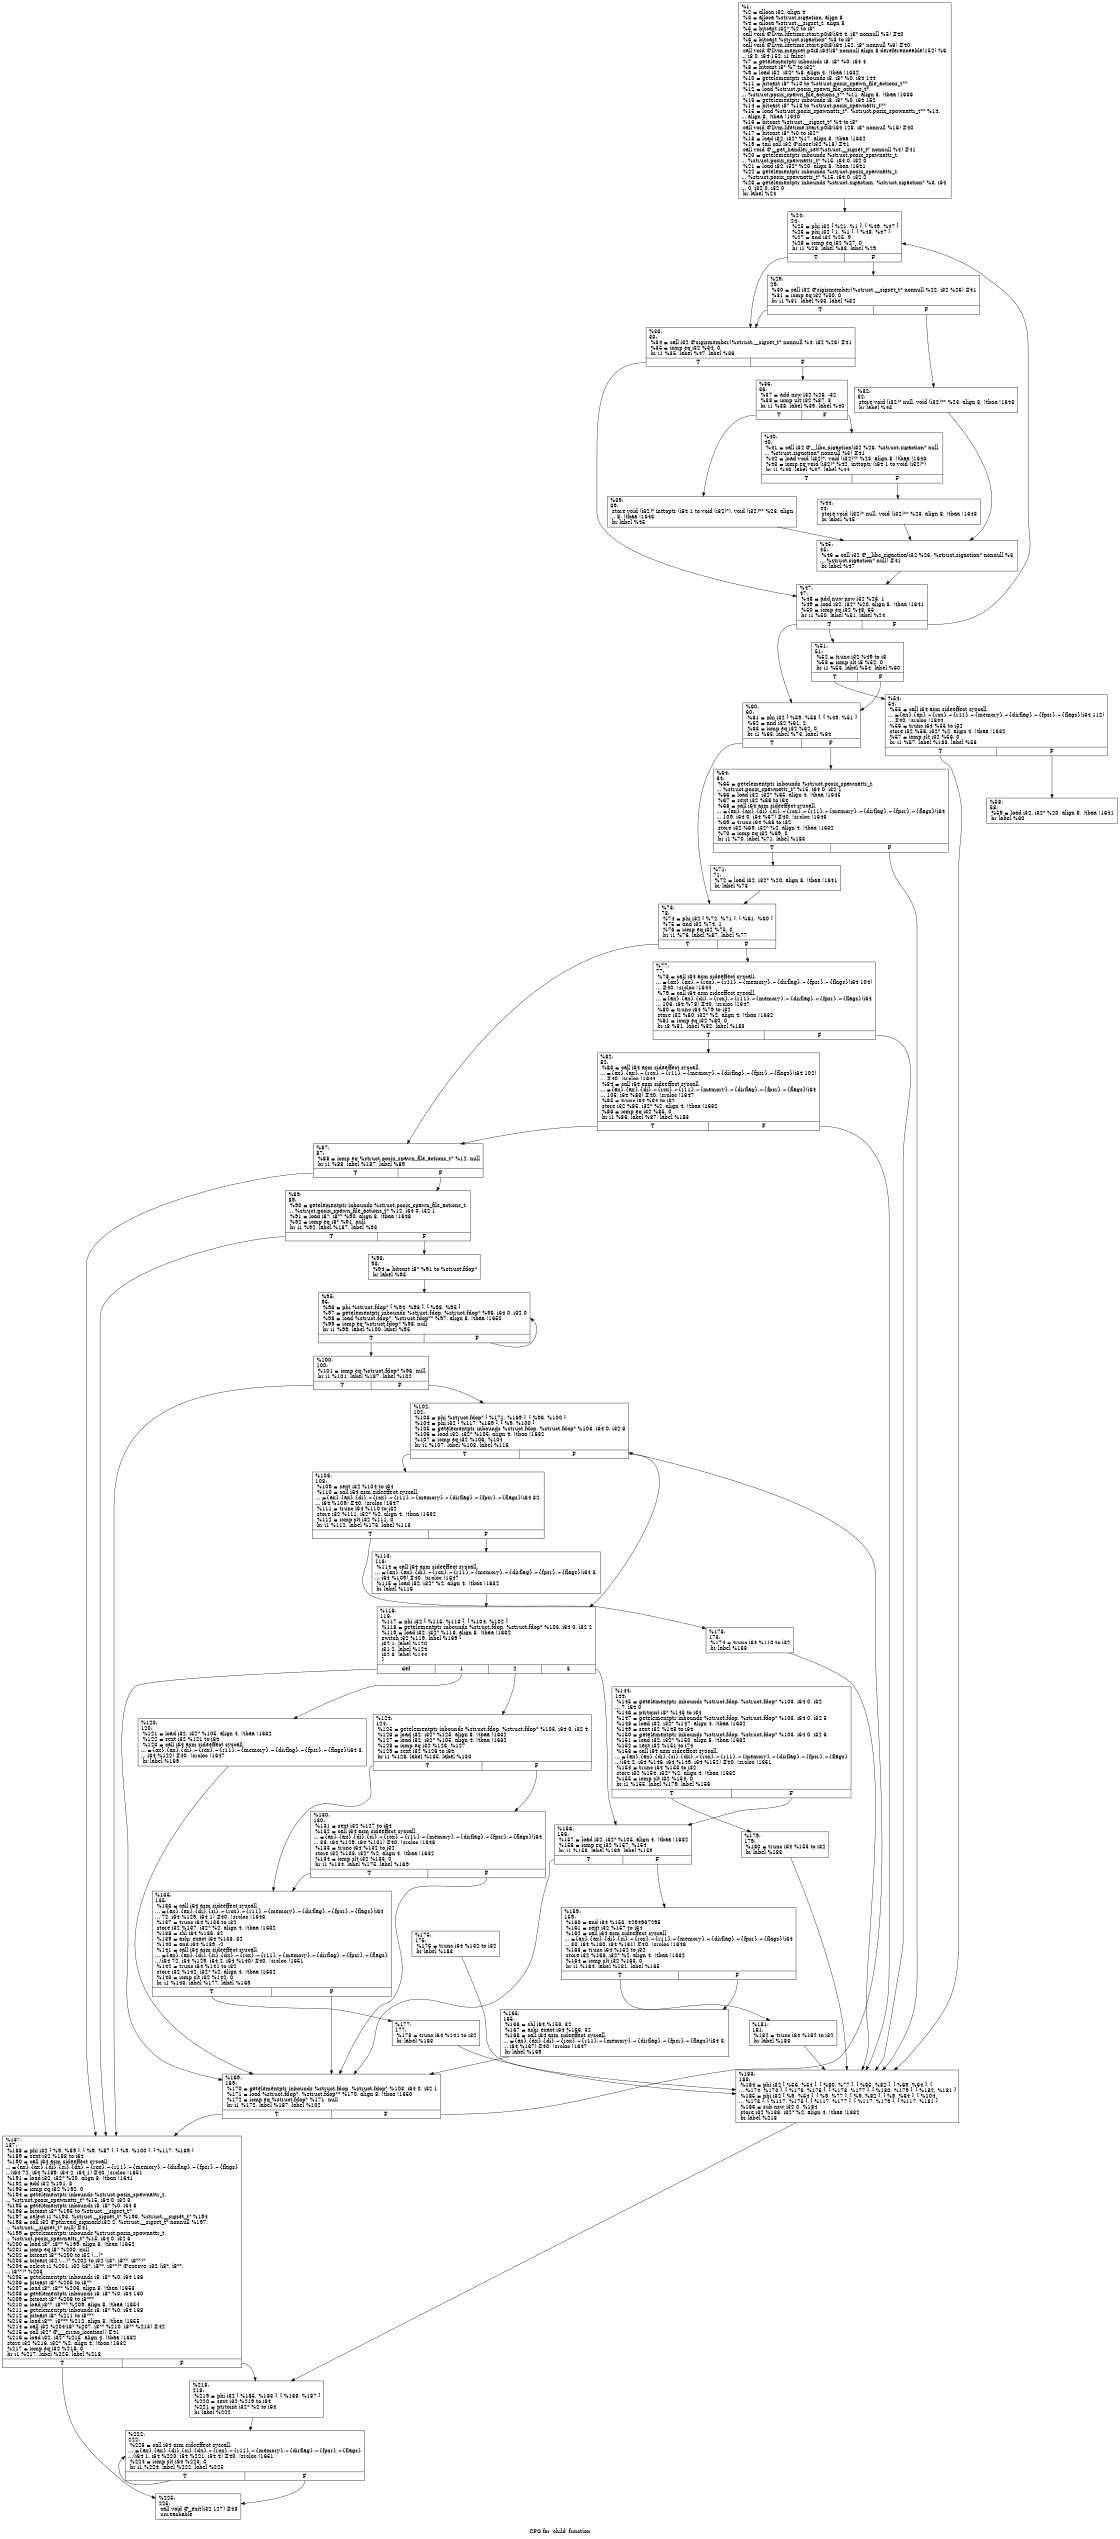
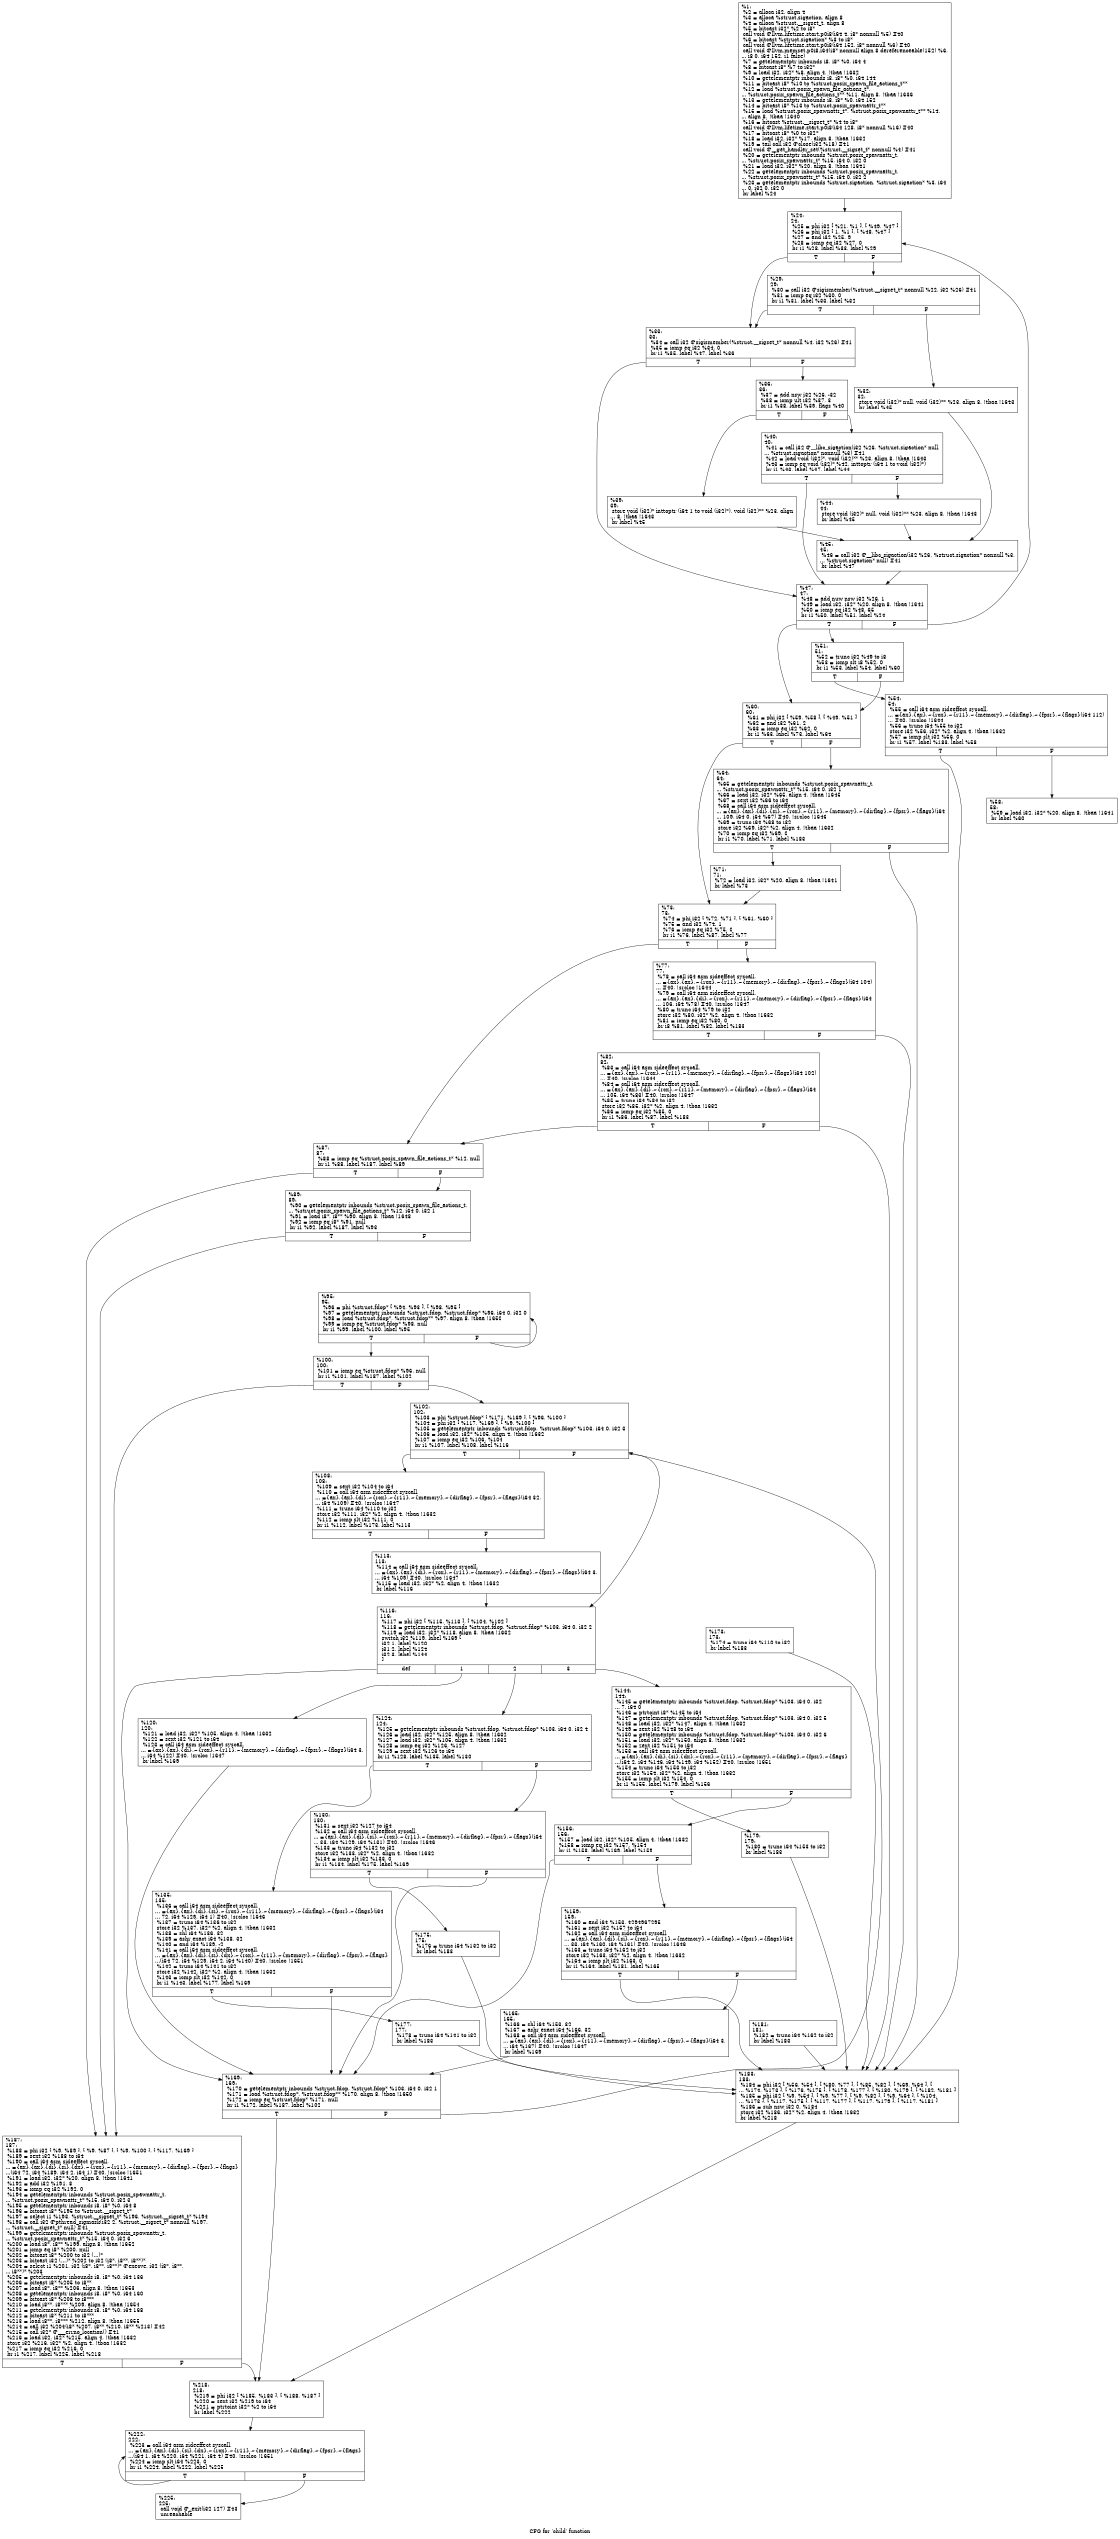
(802, 406) -> (802, 406)
none -> (803, 535)
(708, 1044) -> none
(424, 1267) -> none
(507, 1606) -> none
(607, 1745) -> (627, 1674)
(654, 1746) -> (654, 1746)
(301, 1879) -> (411, 1894)
(685, 2006) -> (704, 1998)
(198, 2120) -> (271, 2248)
(86, 2446) -> none
